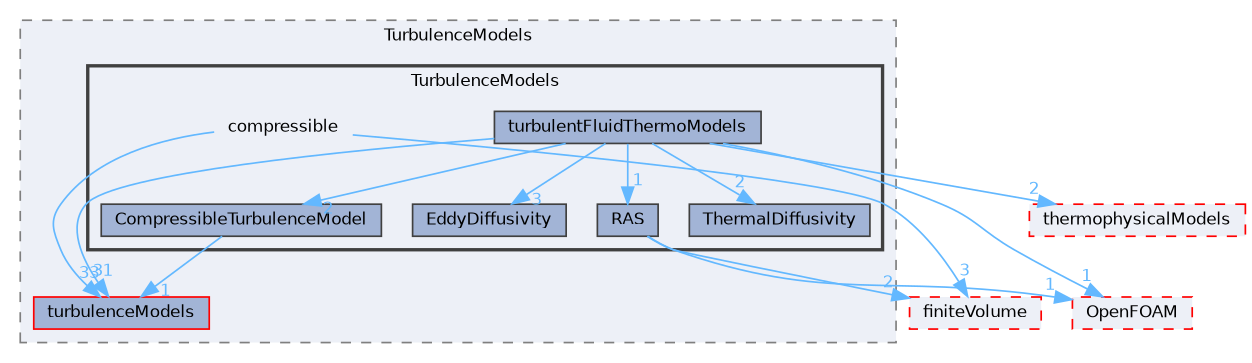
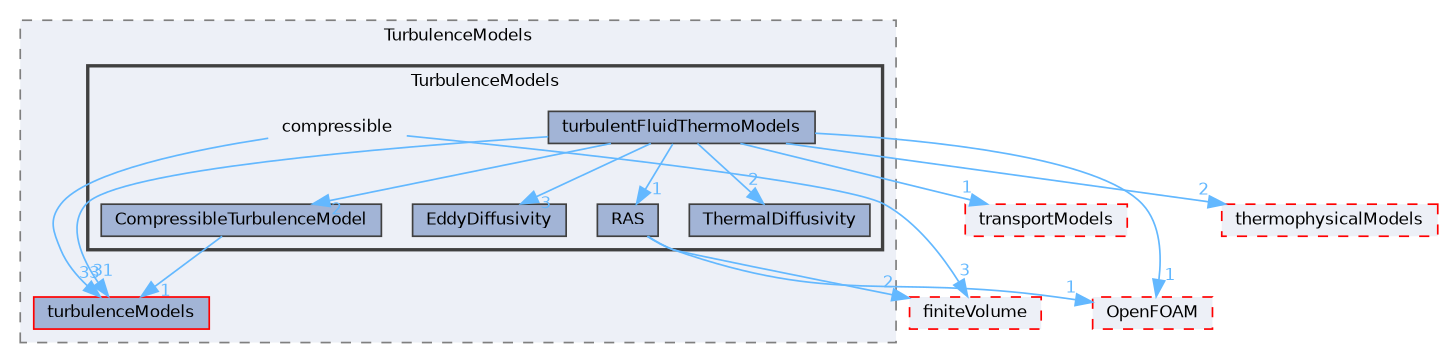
none -> (1046, 220)
